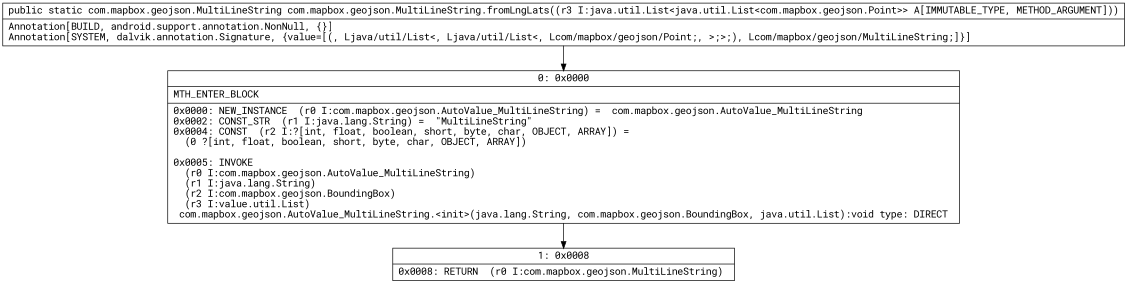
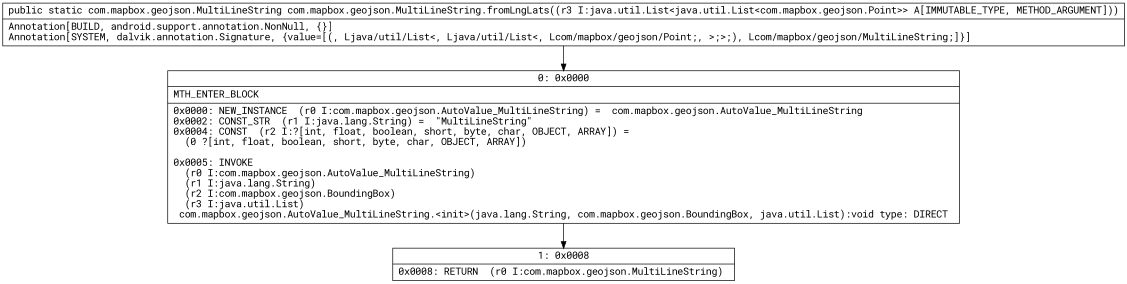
(242, 204) -> (239, 204)
